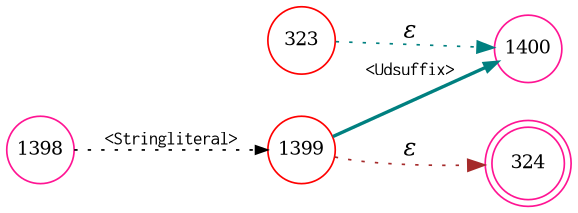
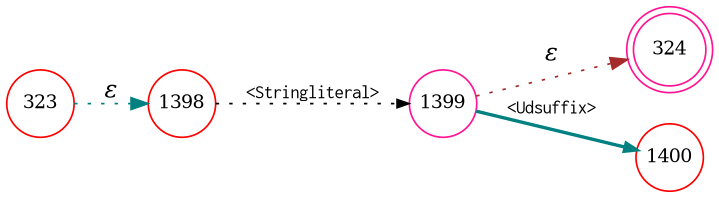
(406, 44) -> (102, 104)
(528, 49) -> (670, 158)
(40, 150) -> (182, 104)
(302, 150) -> (443, 104)
